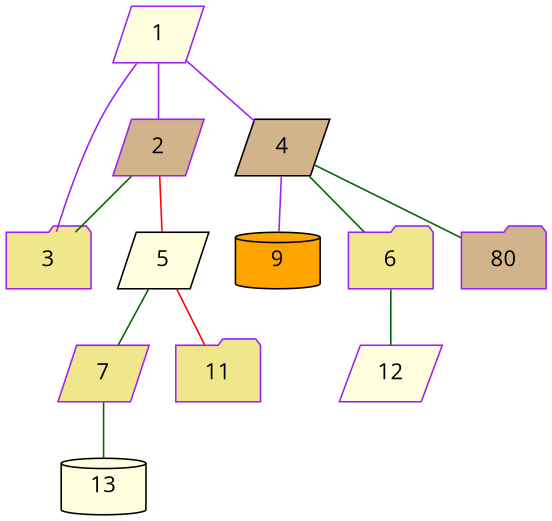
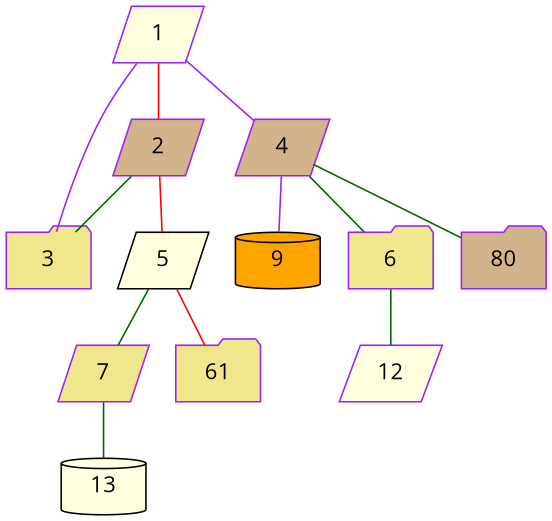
(159, 91) -> (159, 91)
(282, 148) -> (282, 148)
(218, 374) -> (218, 374)
